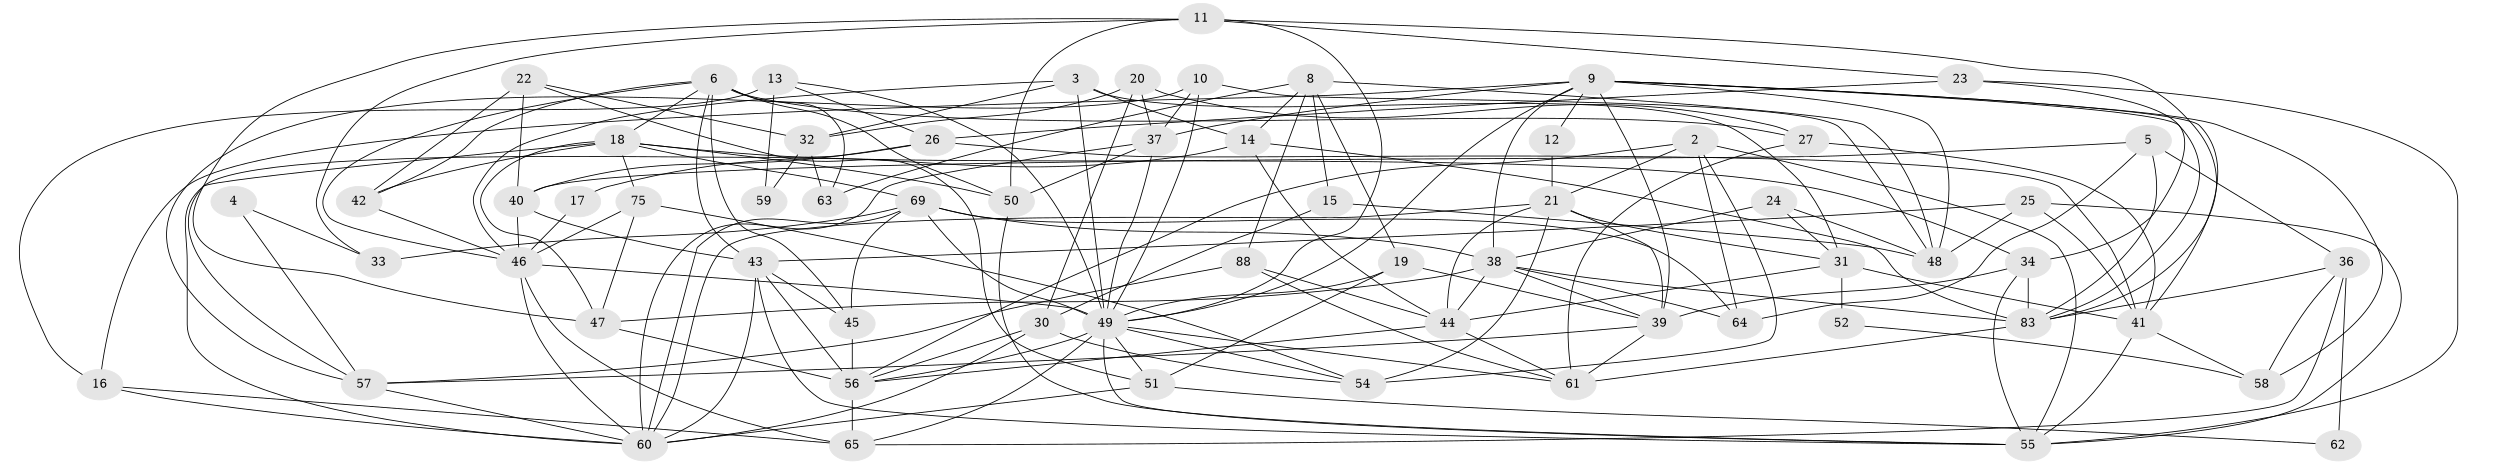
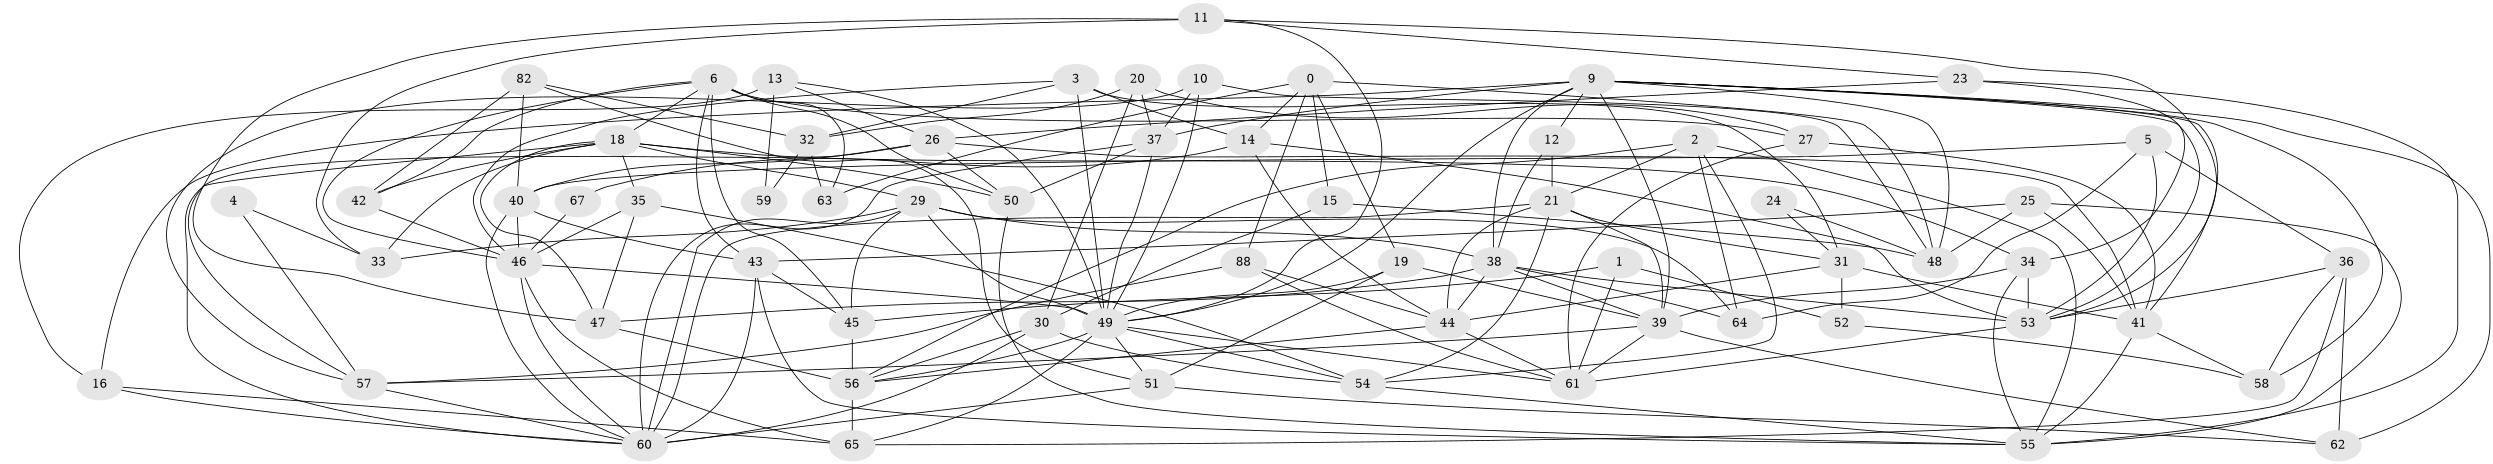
(1051, 60) -> (976, 174)
(524, 80) -> (524, 80)
(1311, 80) -> (1311, 80)
none -> (2209, 116)
none -> (475, 178)
(578, 202) -> (578, 202)
(639, 202) -> (639, 202)
(918, 202) -> (918, 202)
(1587, 242) -> (1516, 199)
none -> (1620, 263)
(804, 324) -> none
(2028, 324) -> (2028, 324)
none -> (515, 349)
none -> (1997, 394)
(1530, 433) -> (1618, 408)
